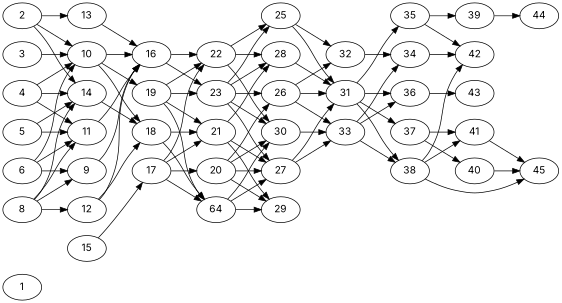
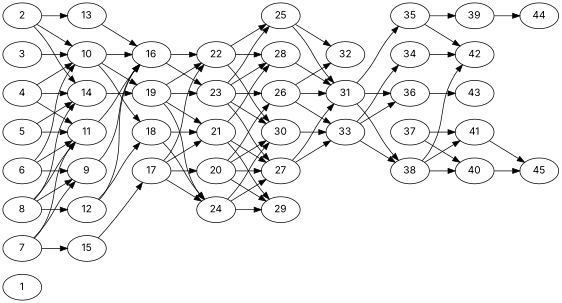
(372, 55) -> none
(115, 110) -> (114, 93)
(373, 110) -> none
(471, 193) -> (439, 171)
(216, 210) -> (216, 210)
none -> (22, 248)
